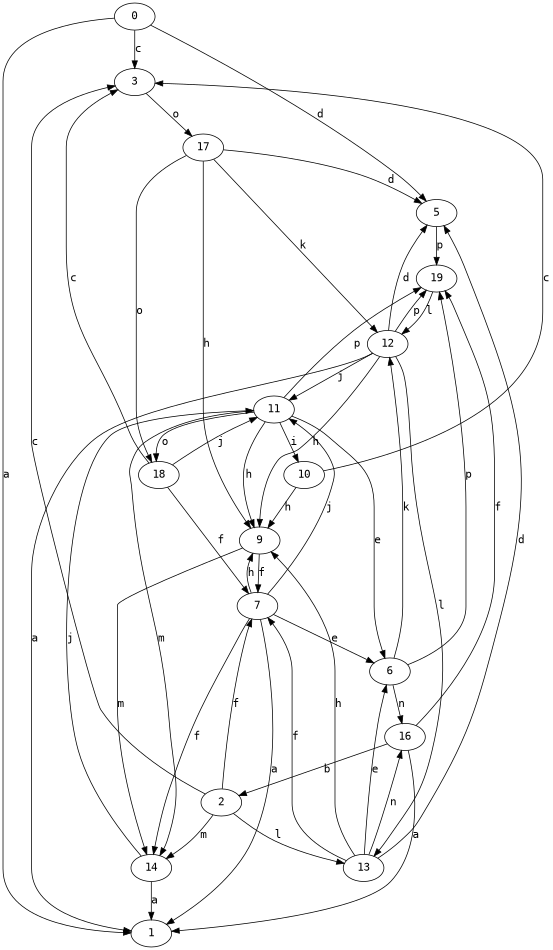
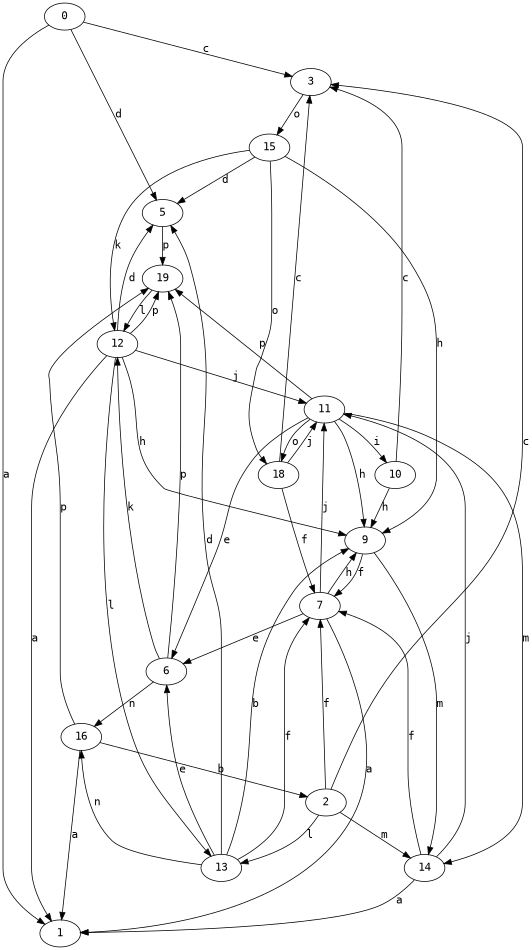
(203, 148) -> (269, 148)
(498, 508) -> (64, 508)
(338, 704) -> (256, 704)
(192, 729) -> (408, 718)
